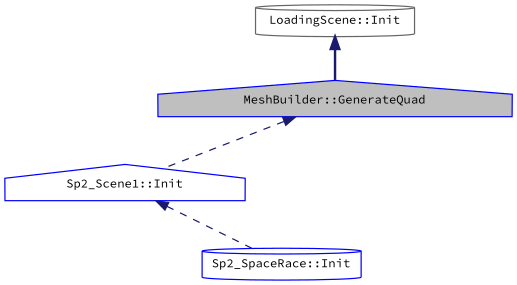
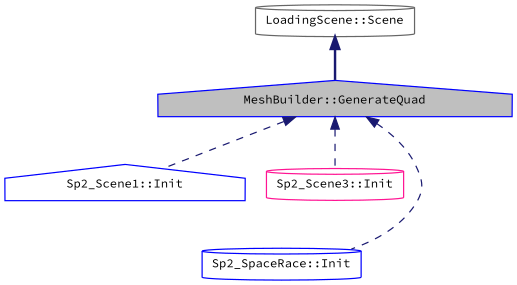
(335, 21) -> (335, 21)
none -> (335, 184)
(209, 227) -> (420, 196)
